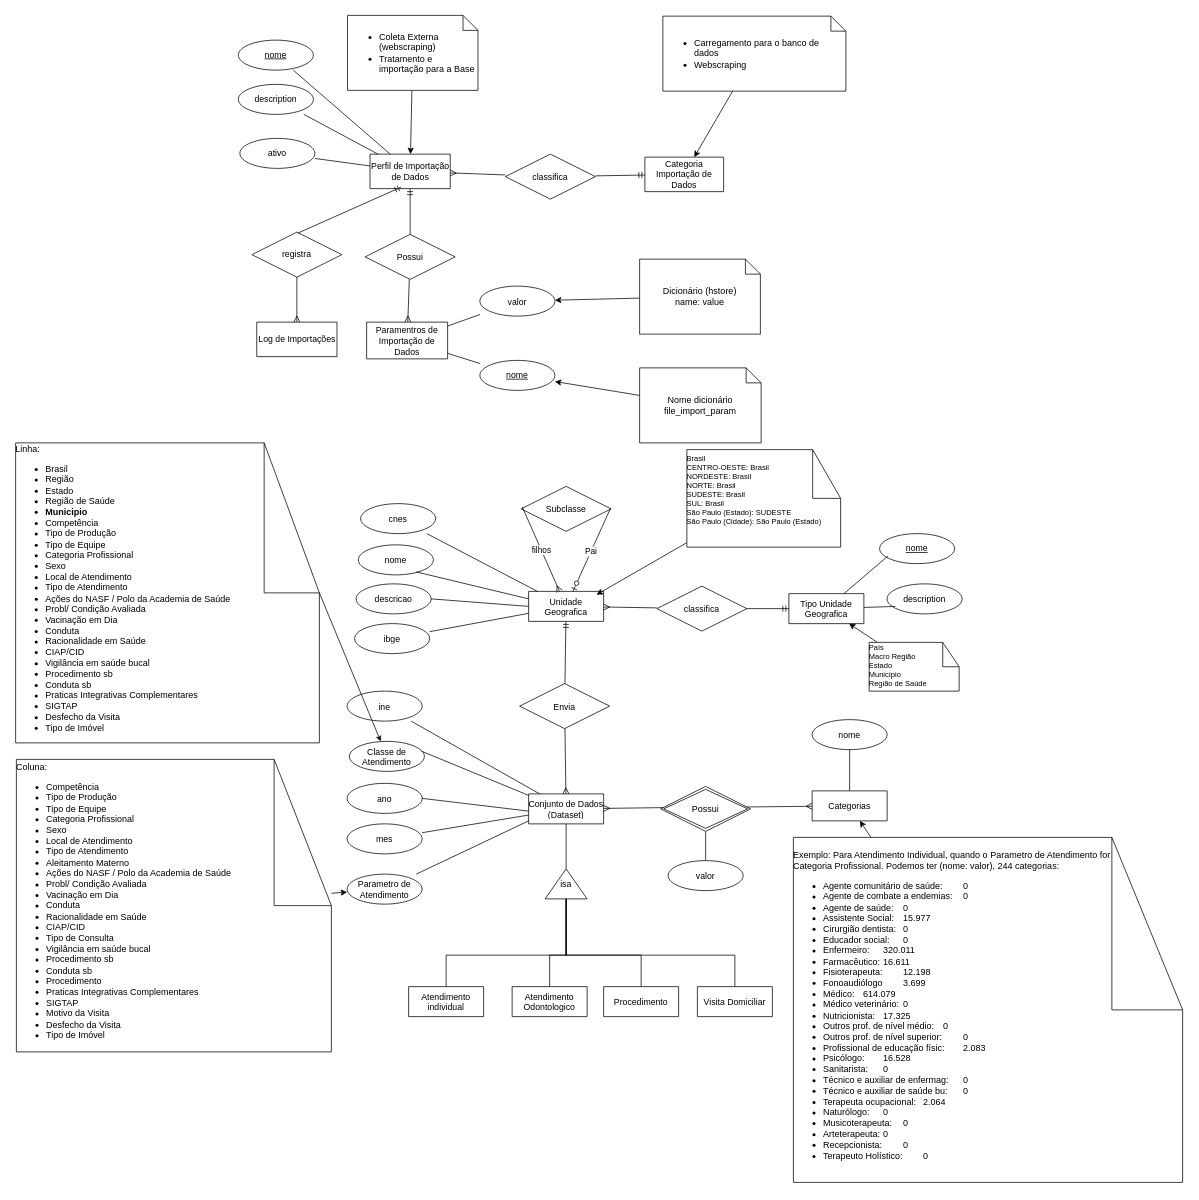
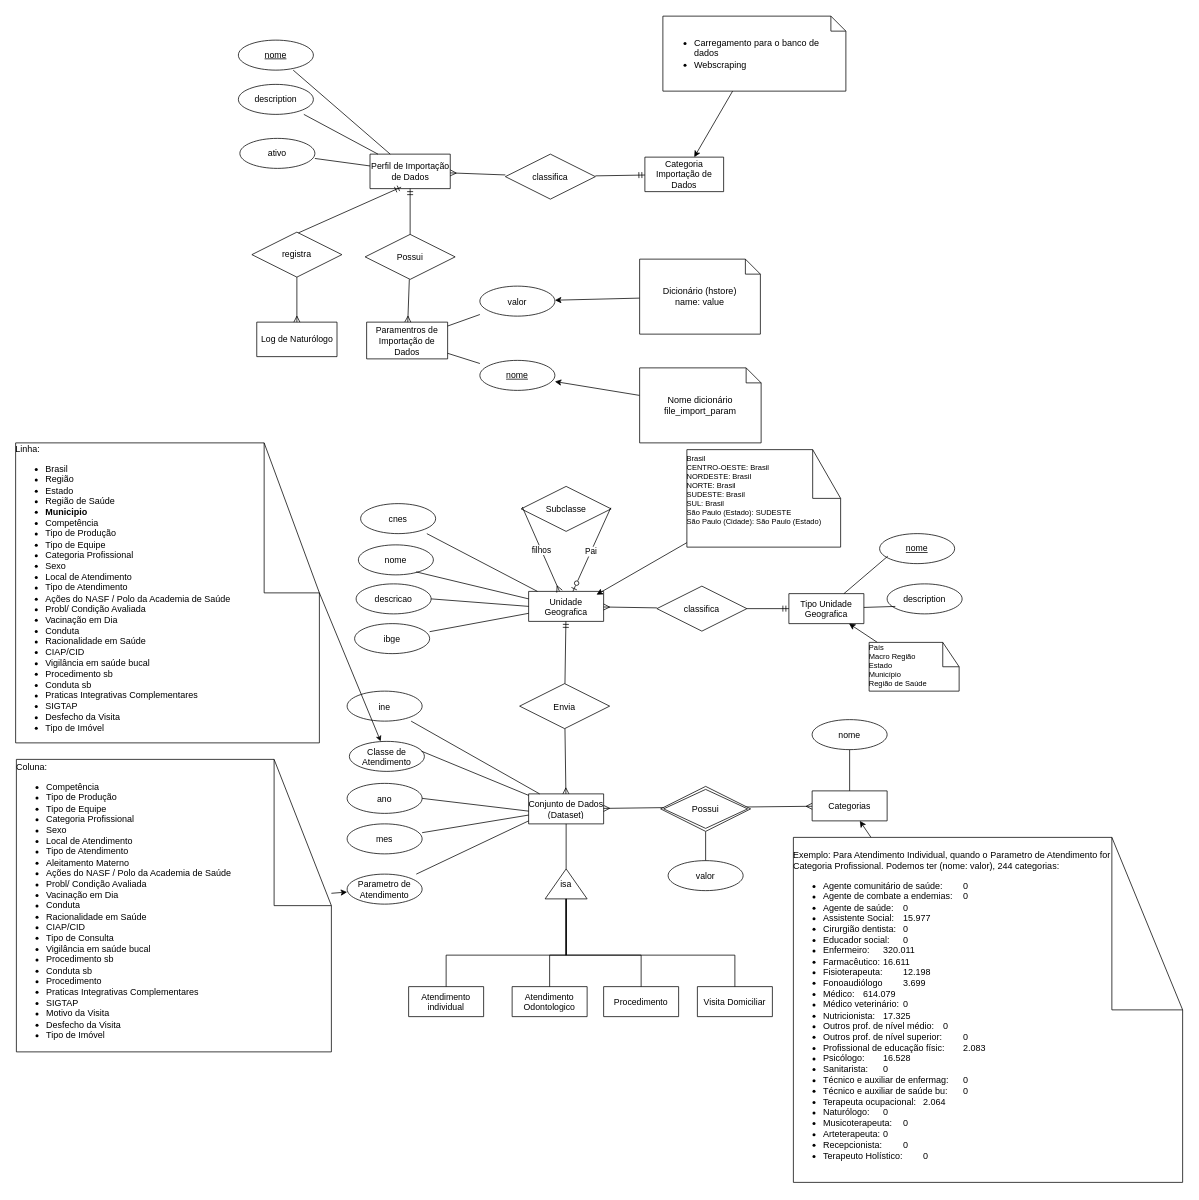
(413, 53) -> none
(411, 108) -> none
(297, 339) -> (297, 339)
